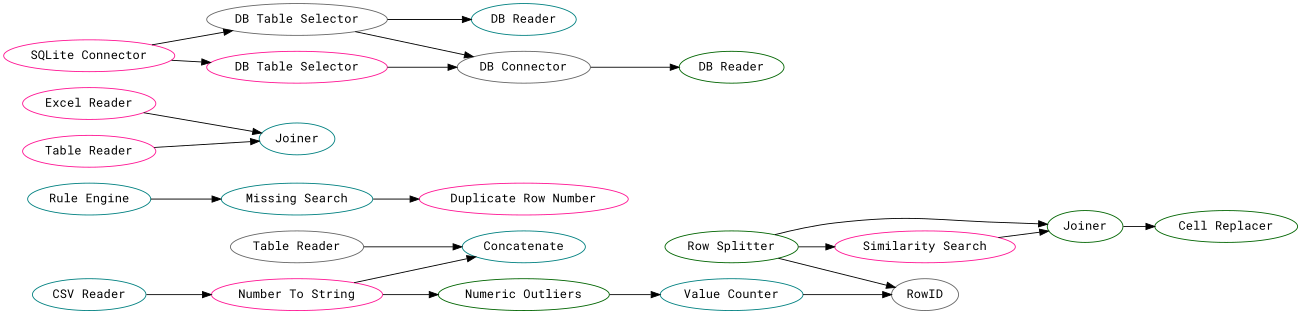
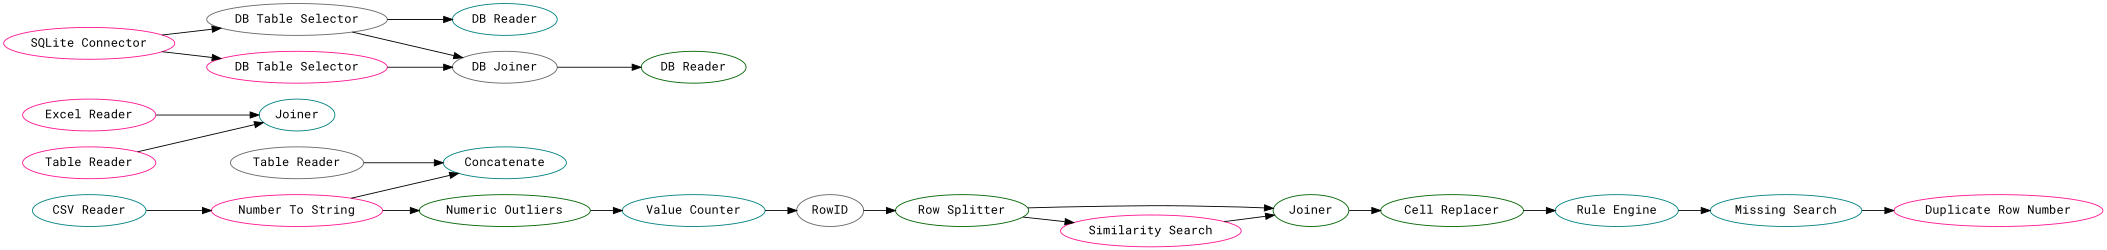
(524, 67) -> (505, 67)
none -> (1535, 211)
(832, 272) -> (875, 211)
